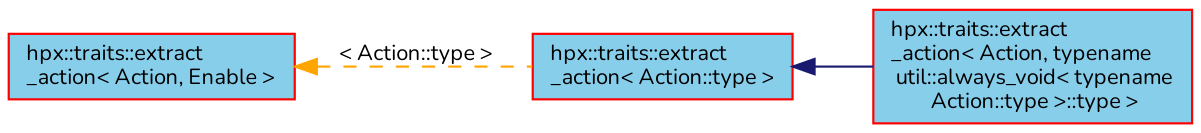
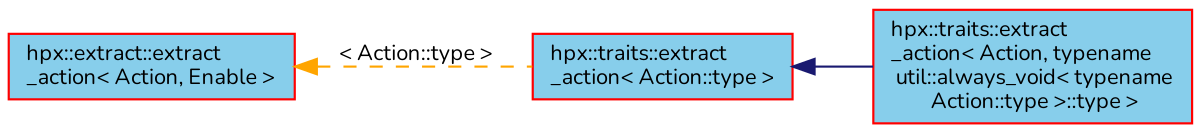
(152, 67) -> (152, 67)
